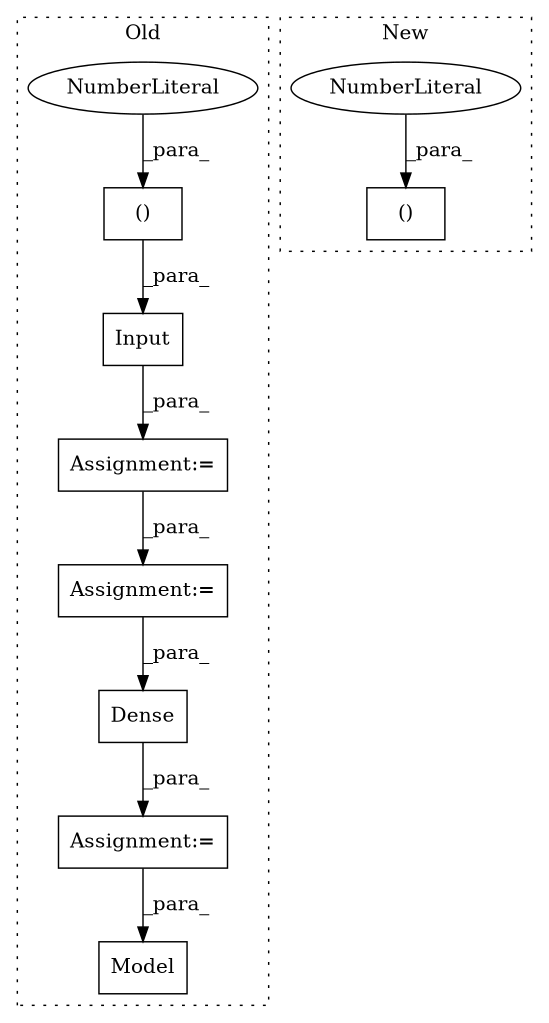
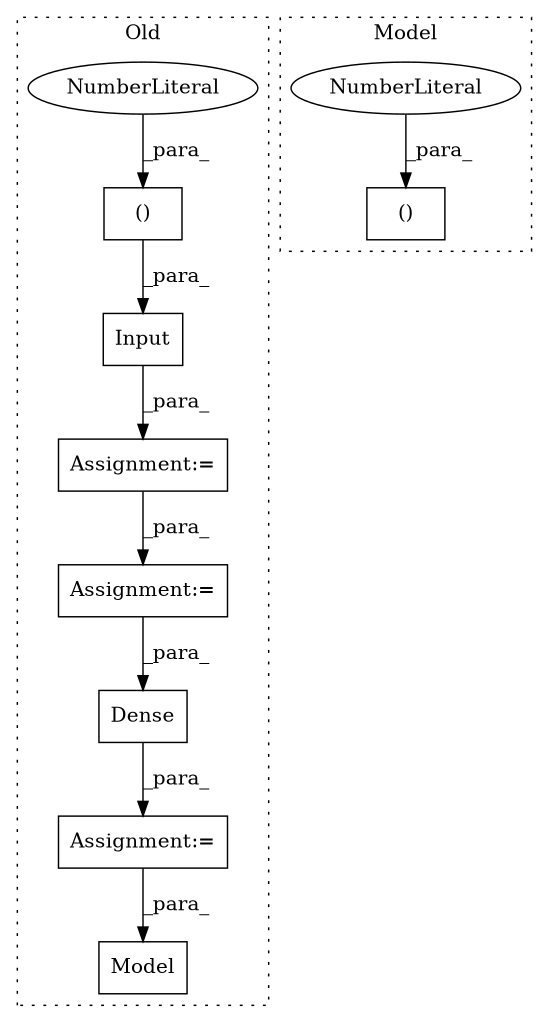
(406, 34) -> (406, 34)
